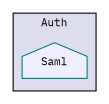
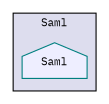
(55, 24) -> (55, 24)
